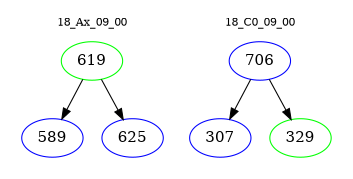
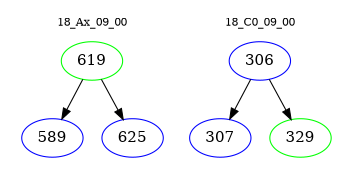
(260, 61) -> (260, 61)
